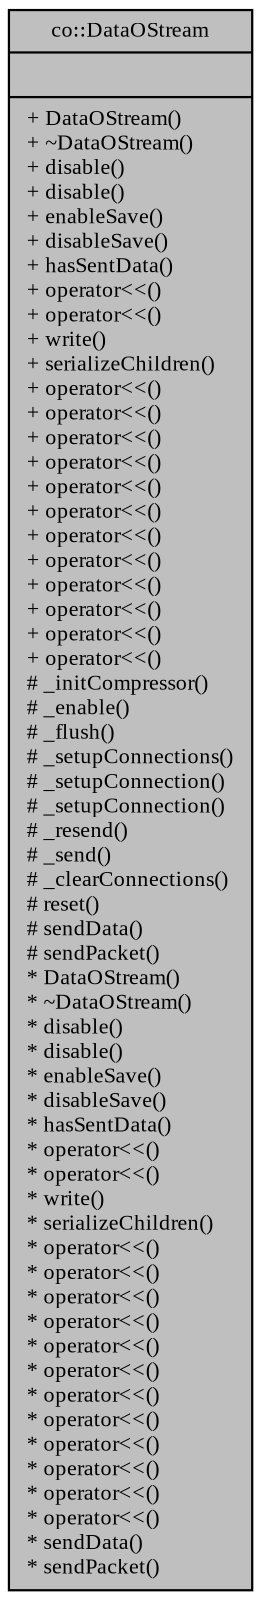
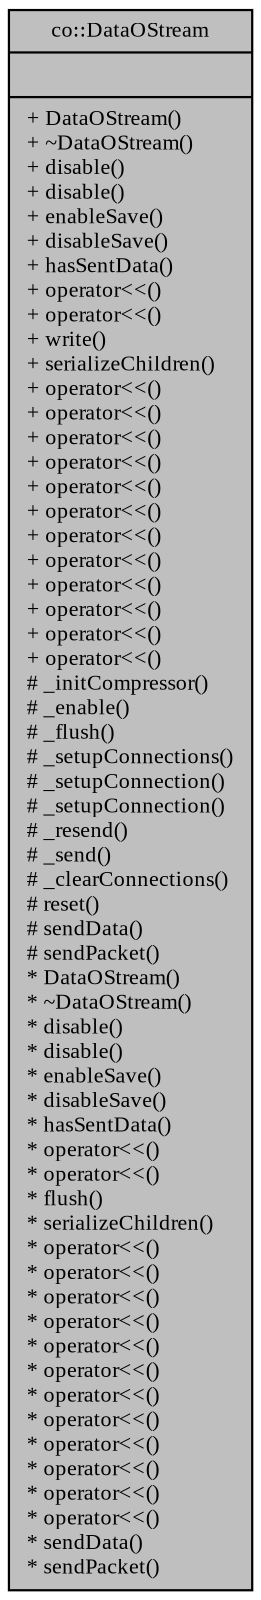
(66, 1199) -> (65, 1199)
